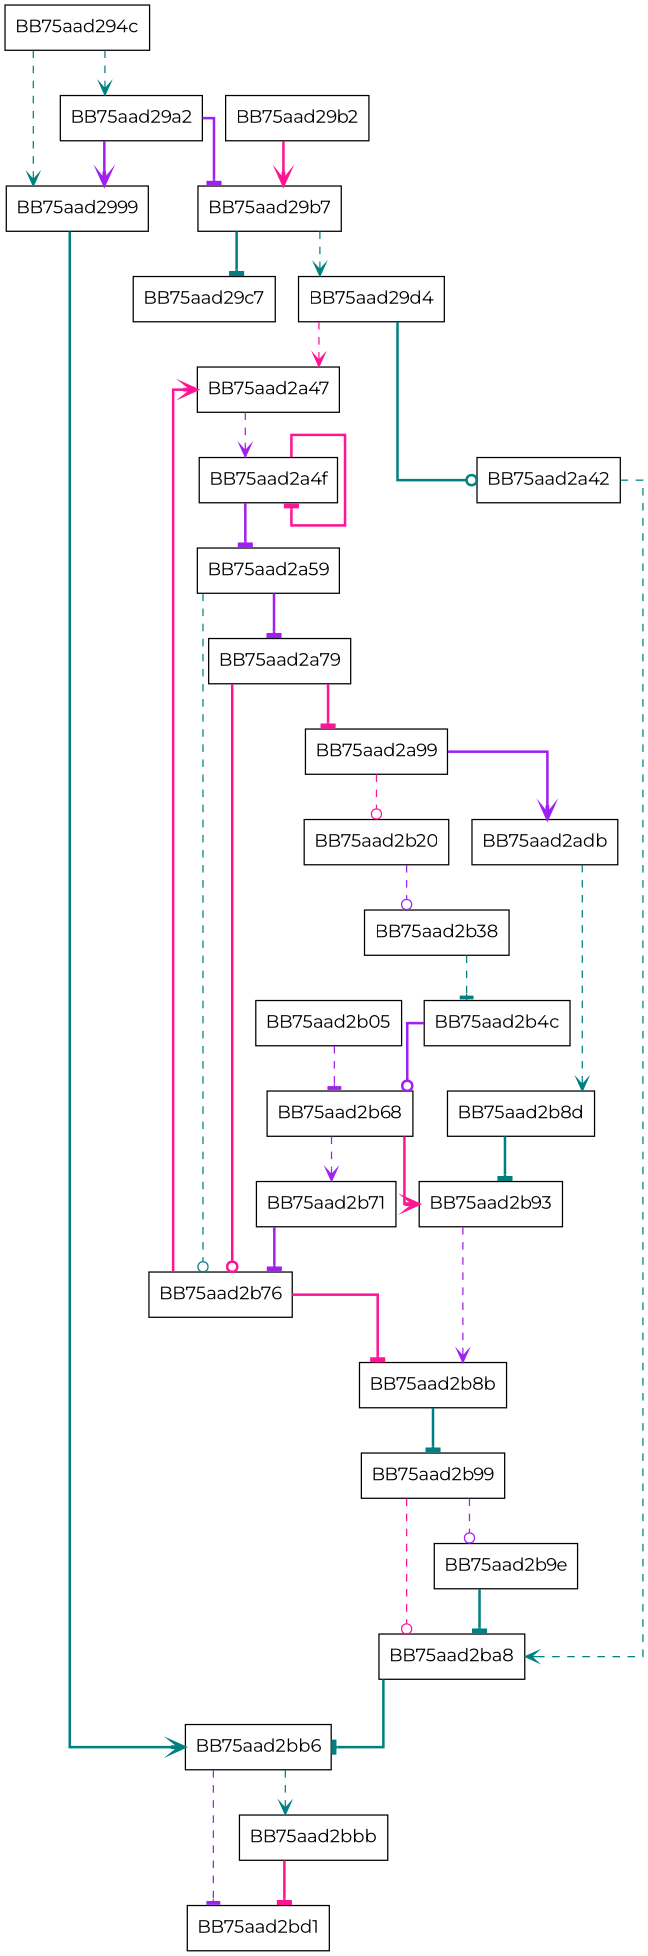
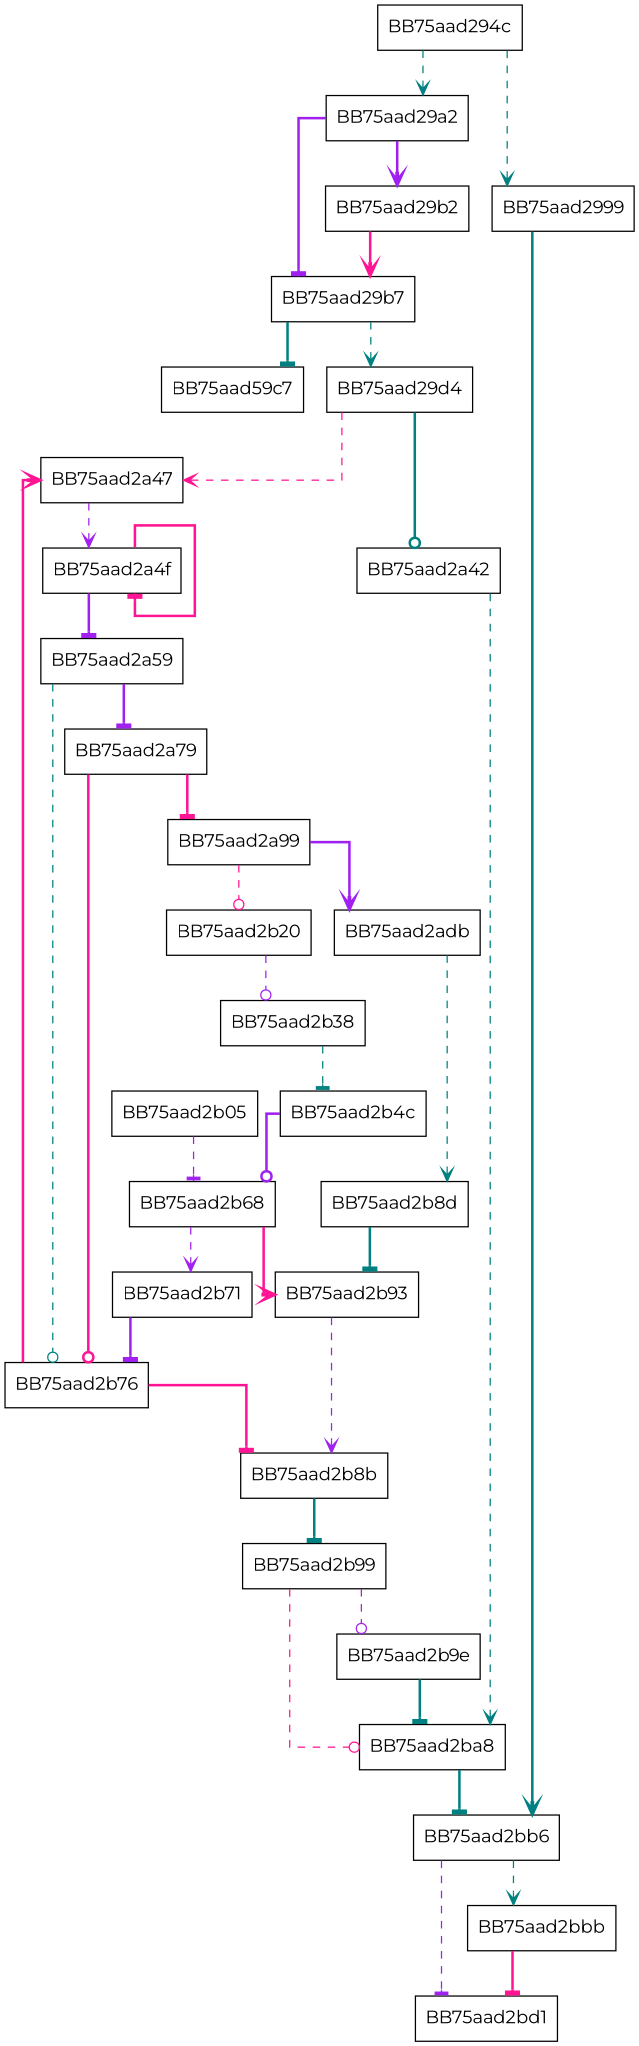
(104, 157) -> (397, 157)
(204, 299) -> (233, 390)
